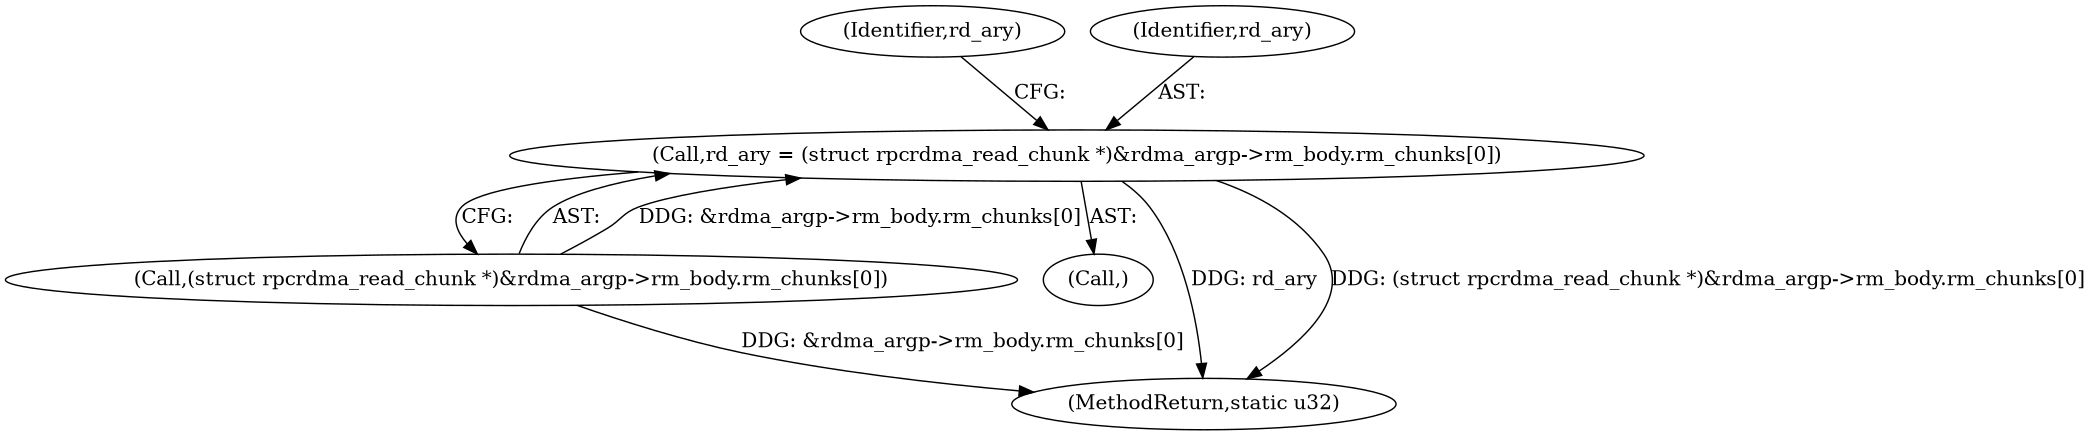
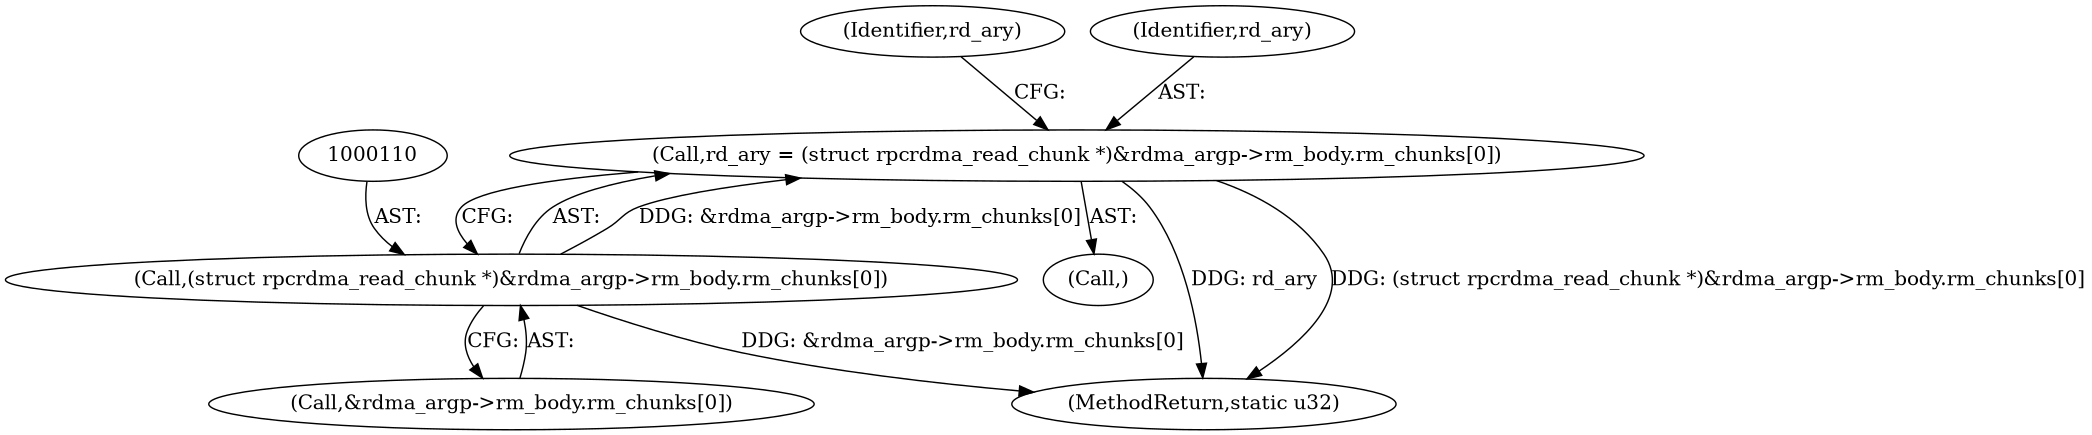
none -> (373, 156)
none -> (511, 404)
